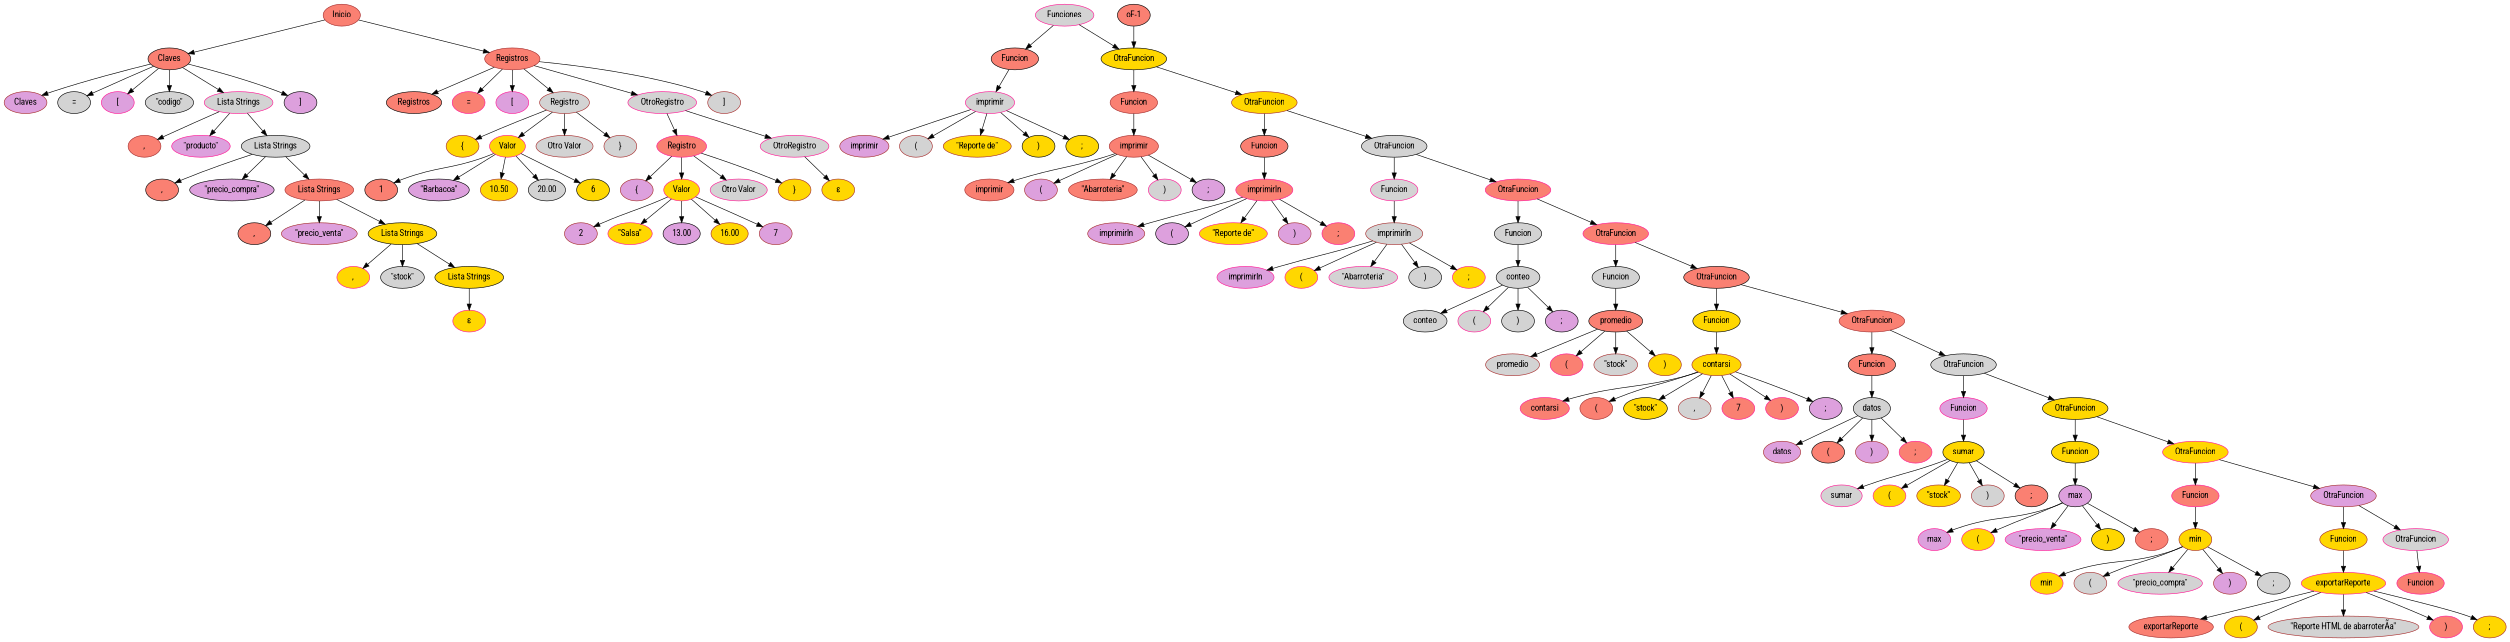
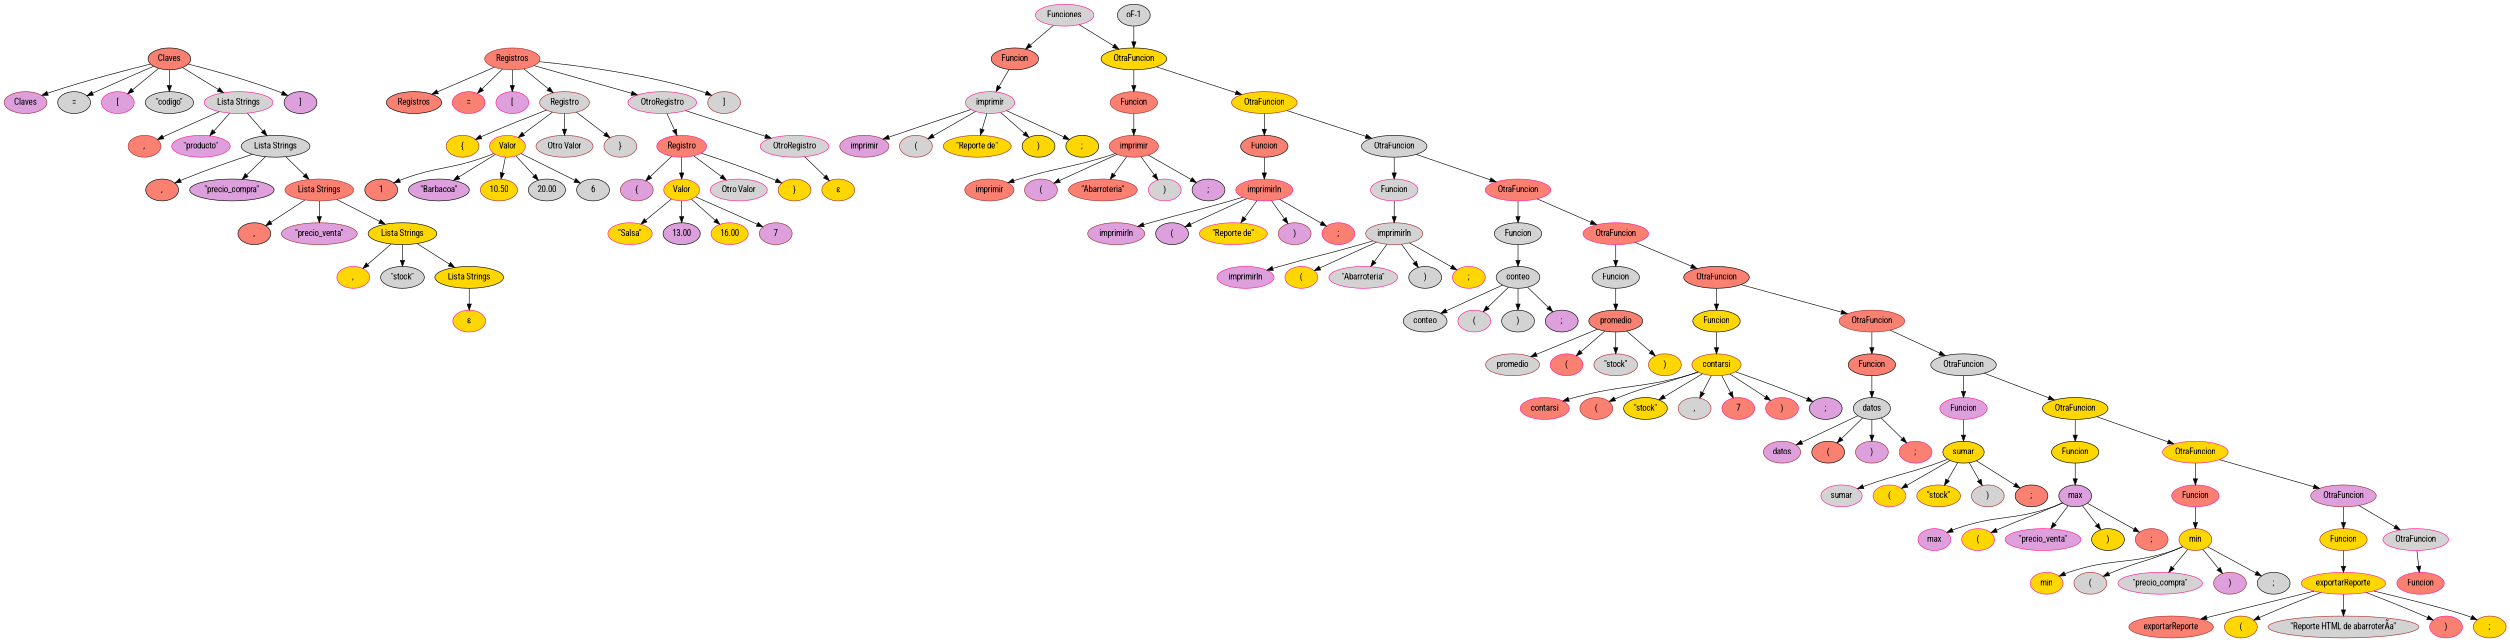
(342, 15) -> none
(1134, 15) -> (1134, 15)
(593, 190) -> (593, 190)
(581, 234) -> none
(730, 234) -> (730, 234)
